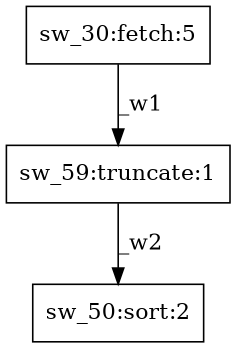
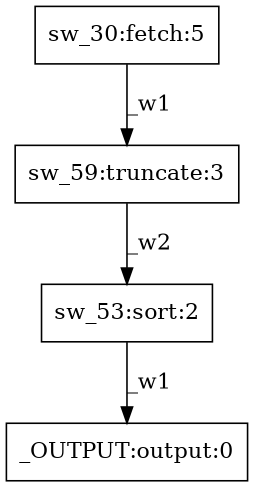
(118, 174) -> (127, 174)
(118, 313) -> (127, 313)
none -> (127, 452)
